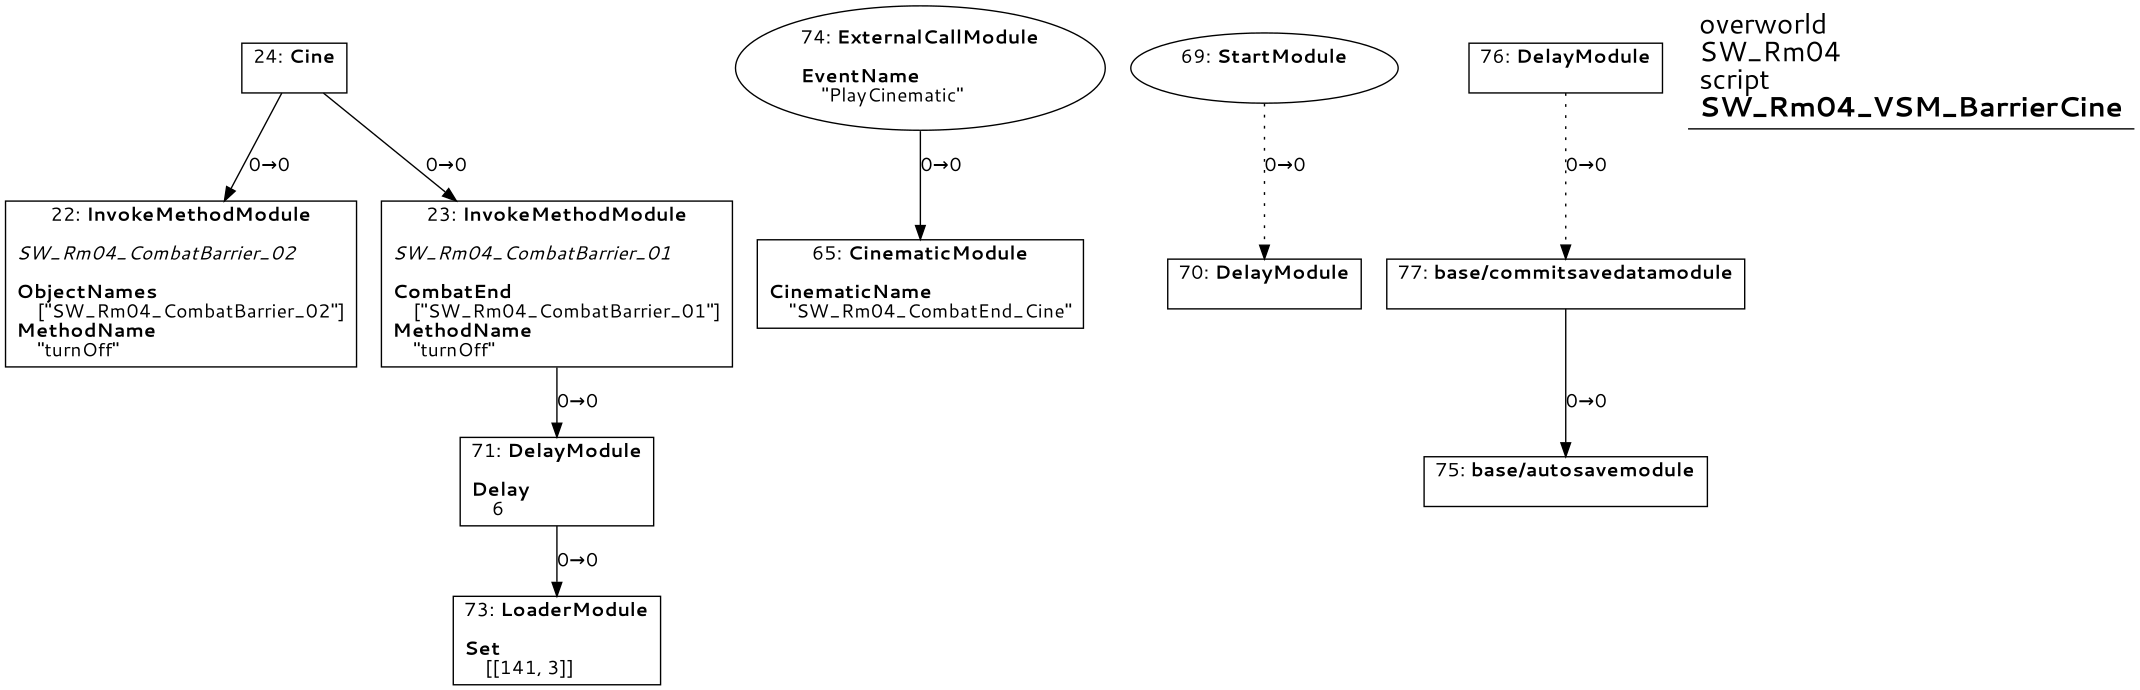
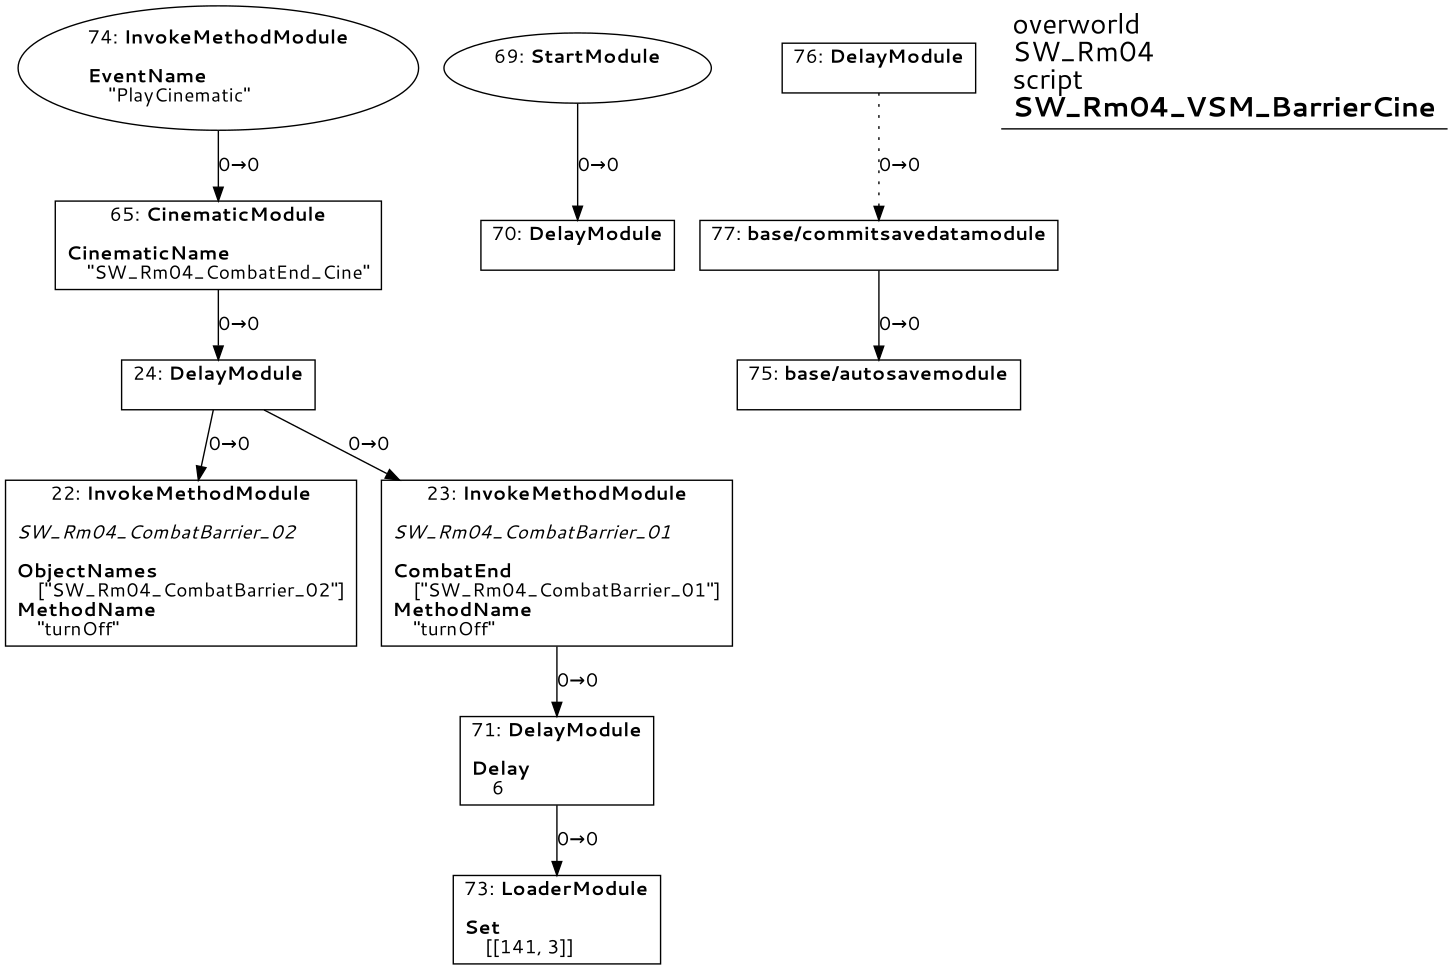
(938, 38) -> (236, 38)
(312, 57) -> (236, 374)
(1264, 174) -> (578, 155)
none -> (218, 318)
